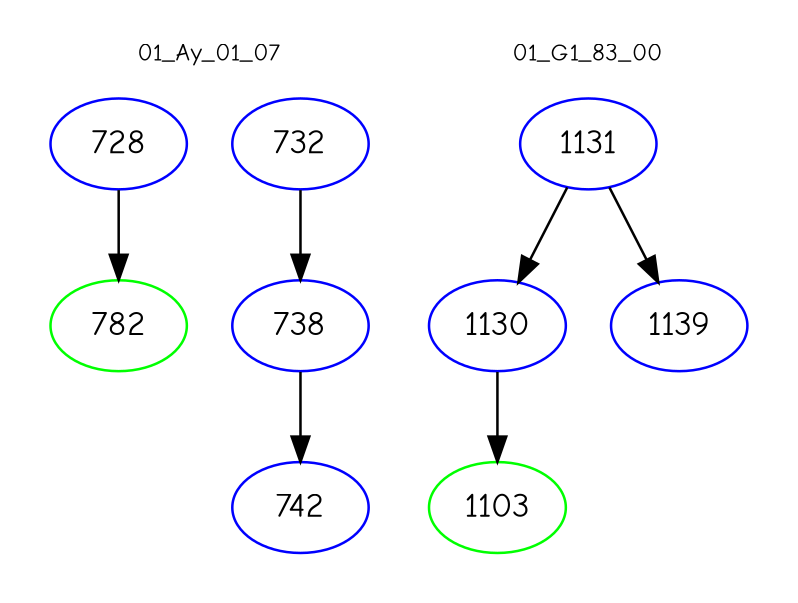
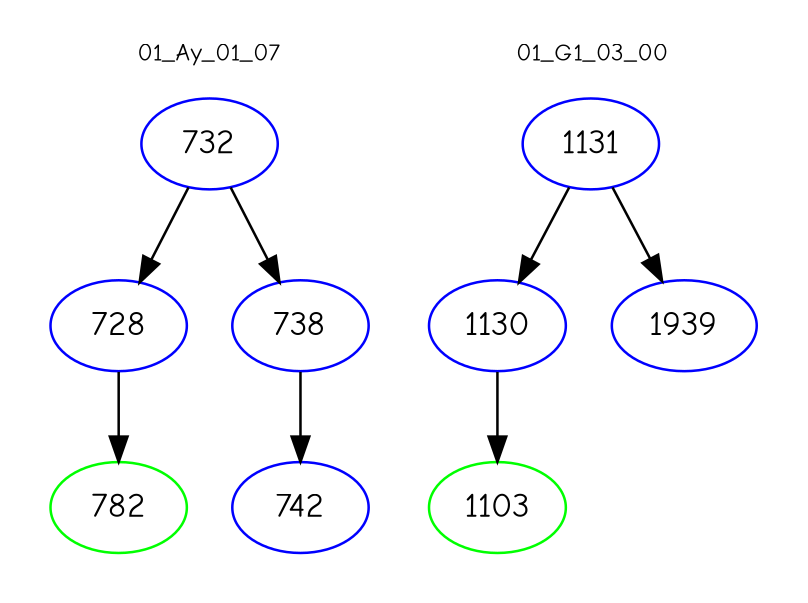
(588, 54) -> (593, 54)
none -> (170, 224)
(679, 326) -> (684, 326)
